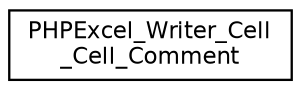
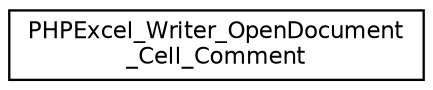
(150, 45) -> (216, 45)
